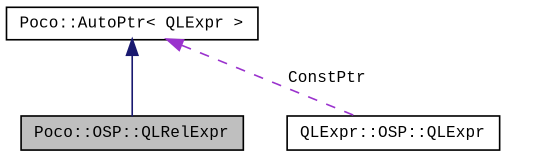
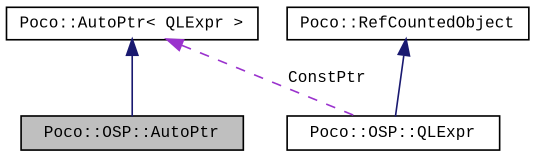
none -> (408, 24)
(132, 133) -> (132, 133)
(393, 133) -> (393, 133)
